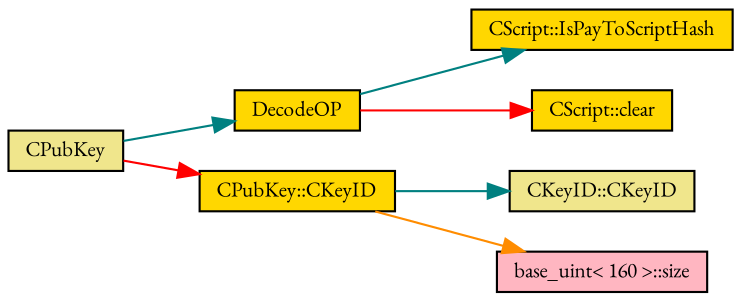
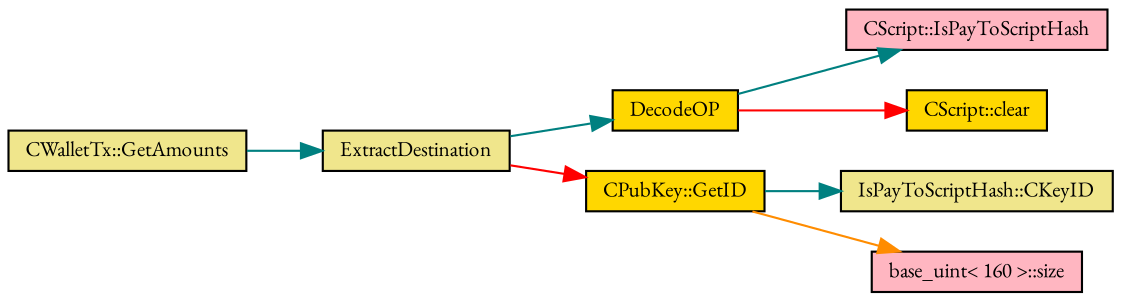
(602, 30) -> (977, 30)
(66, 151) -> (416, 151)
none -> (127, 151)
(297, 191) -> (675, 191)
(602, 191) -> (977, 191)
